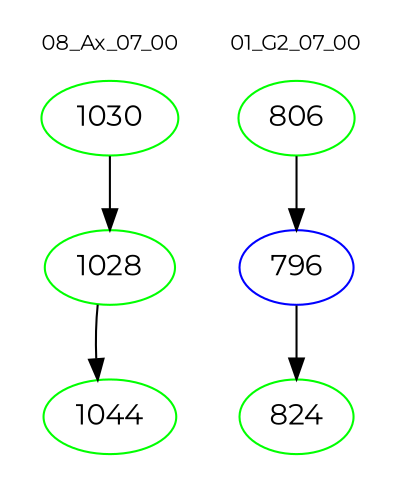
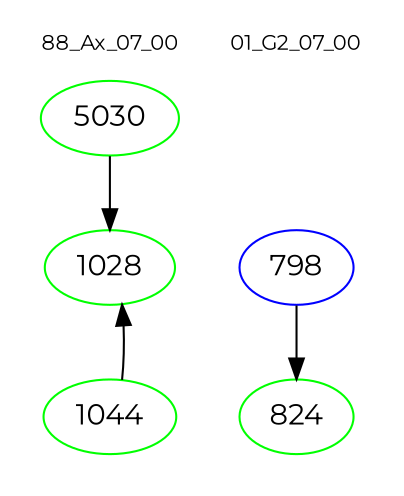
(111, 45) -> (111, 45)
(110, 118) -> (110, 118)
(297, 118) -> none
(297, 267) -> (297, 267)
(96, 332) -> (124, 353)
